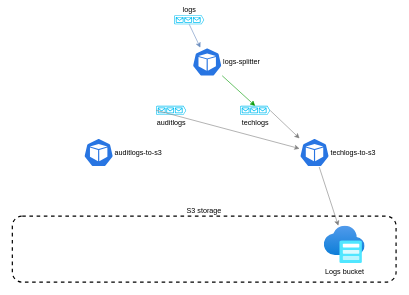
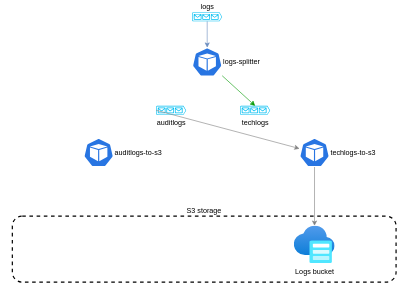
(189, 20) -> (207, 17)
(275, 115) -> none
(345, 245) -> (315, 245)
